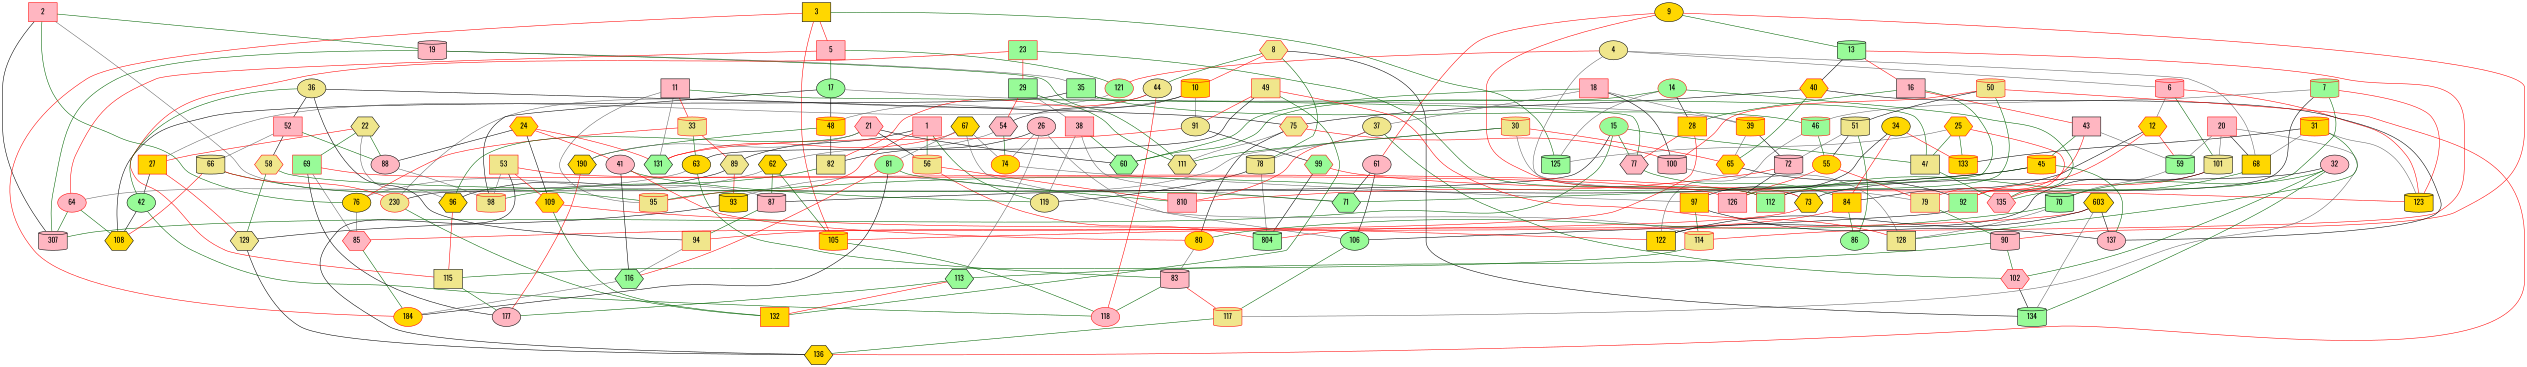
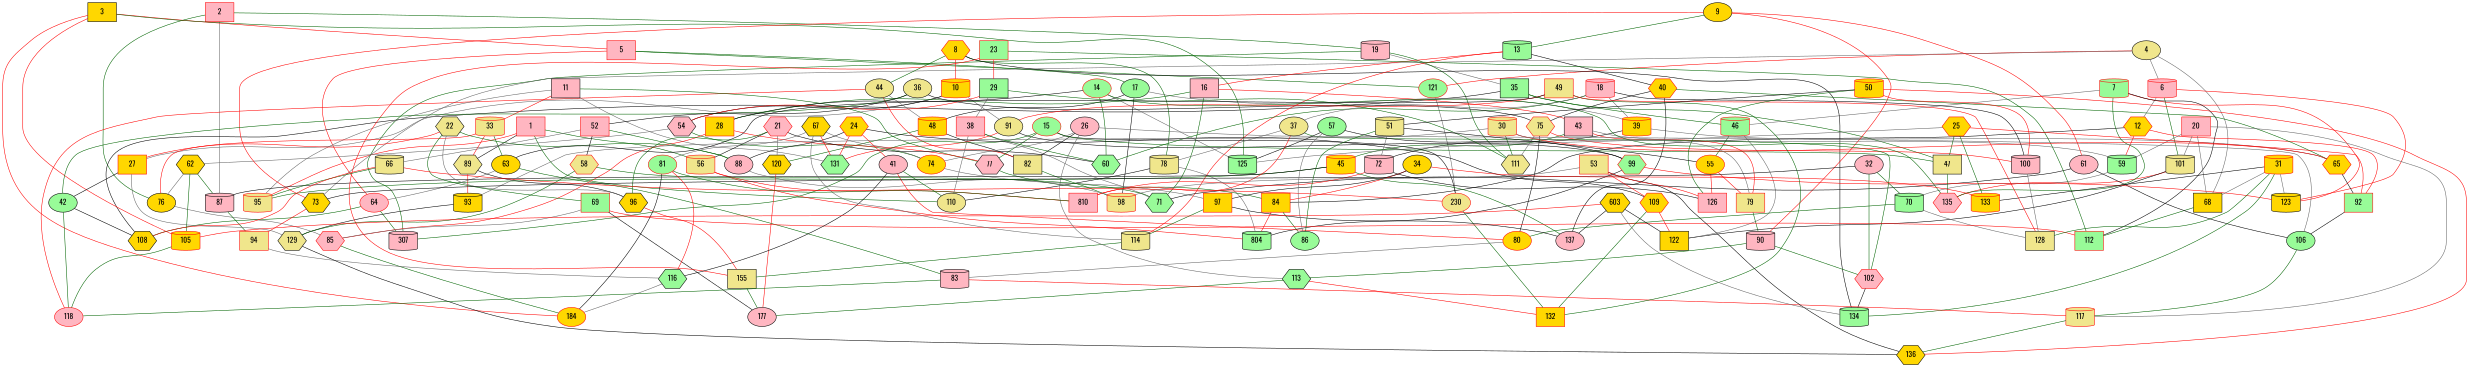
(1274, 50) -> (956, 50)
(1594, 88) -> (1600, 88)
(1991, 88) -> (1869, 88)
none -> (1332, 126)
(3, 127) -> none
(2239, 146) -> (2202, 165)
(582, 165) -> (777, 165)
(202, 202) -> (182, 224)
(1045, 203) -> (951, 203)
(438, 214) -> none
(1699, 241) -> (1136, 241)
(2189, 248) -> (2087, 282)
(448, 279) -> (742, 279)
